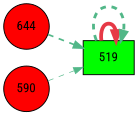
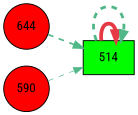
(109, 58) -> (109, 58)
